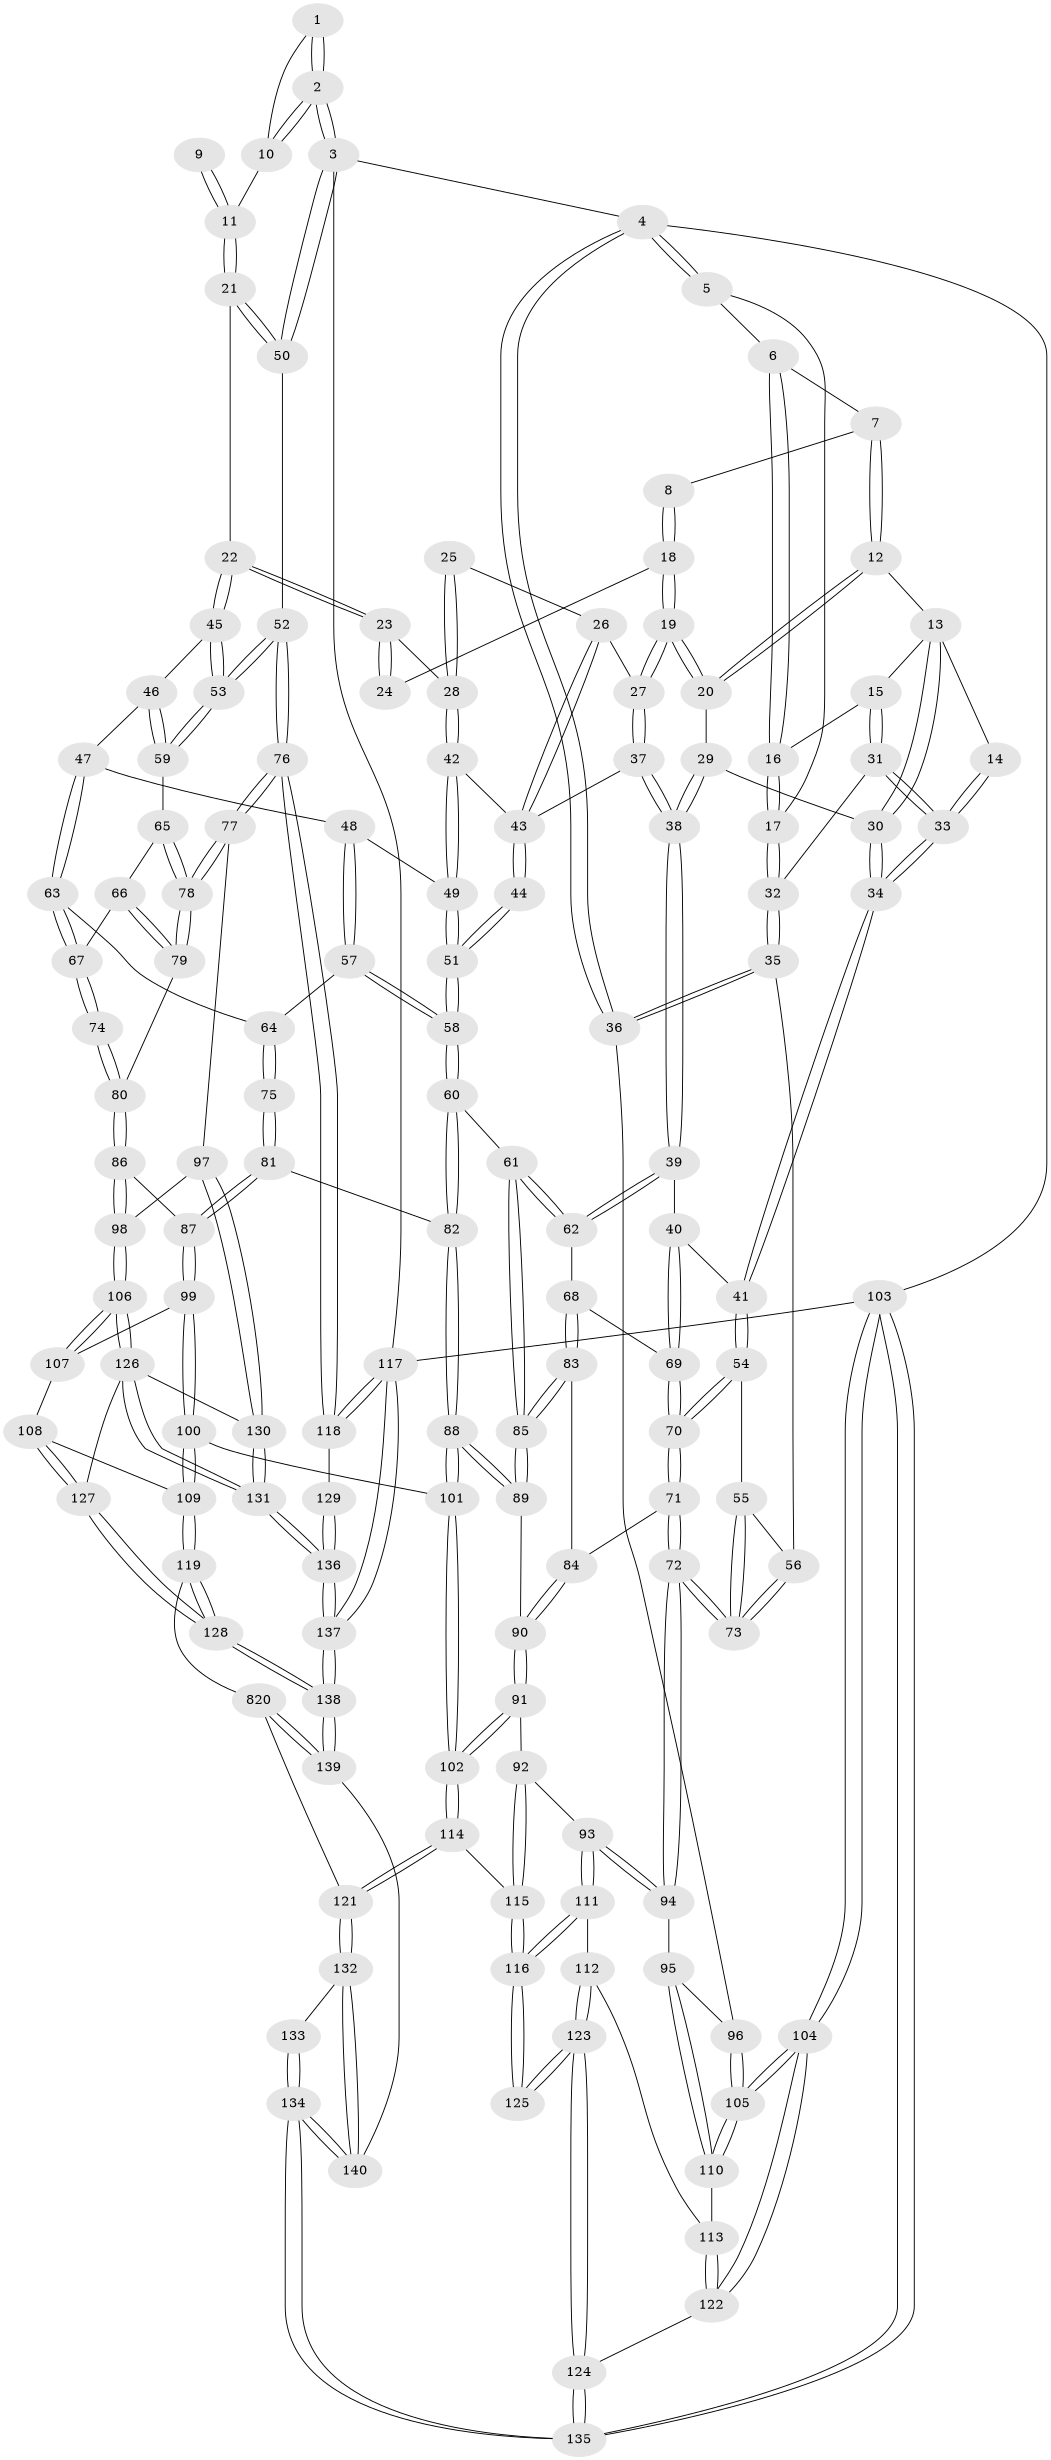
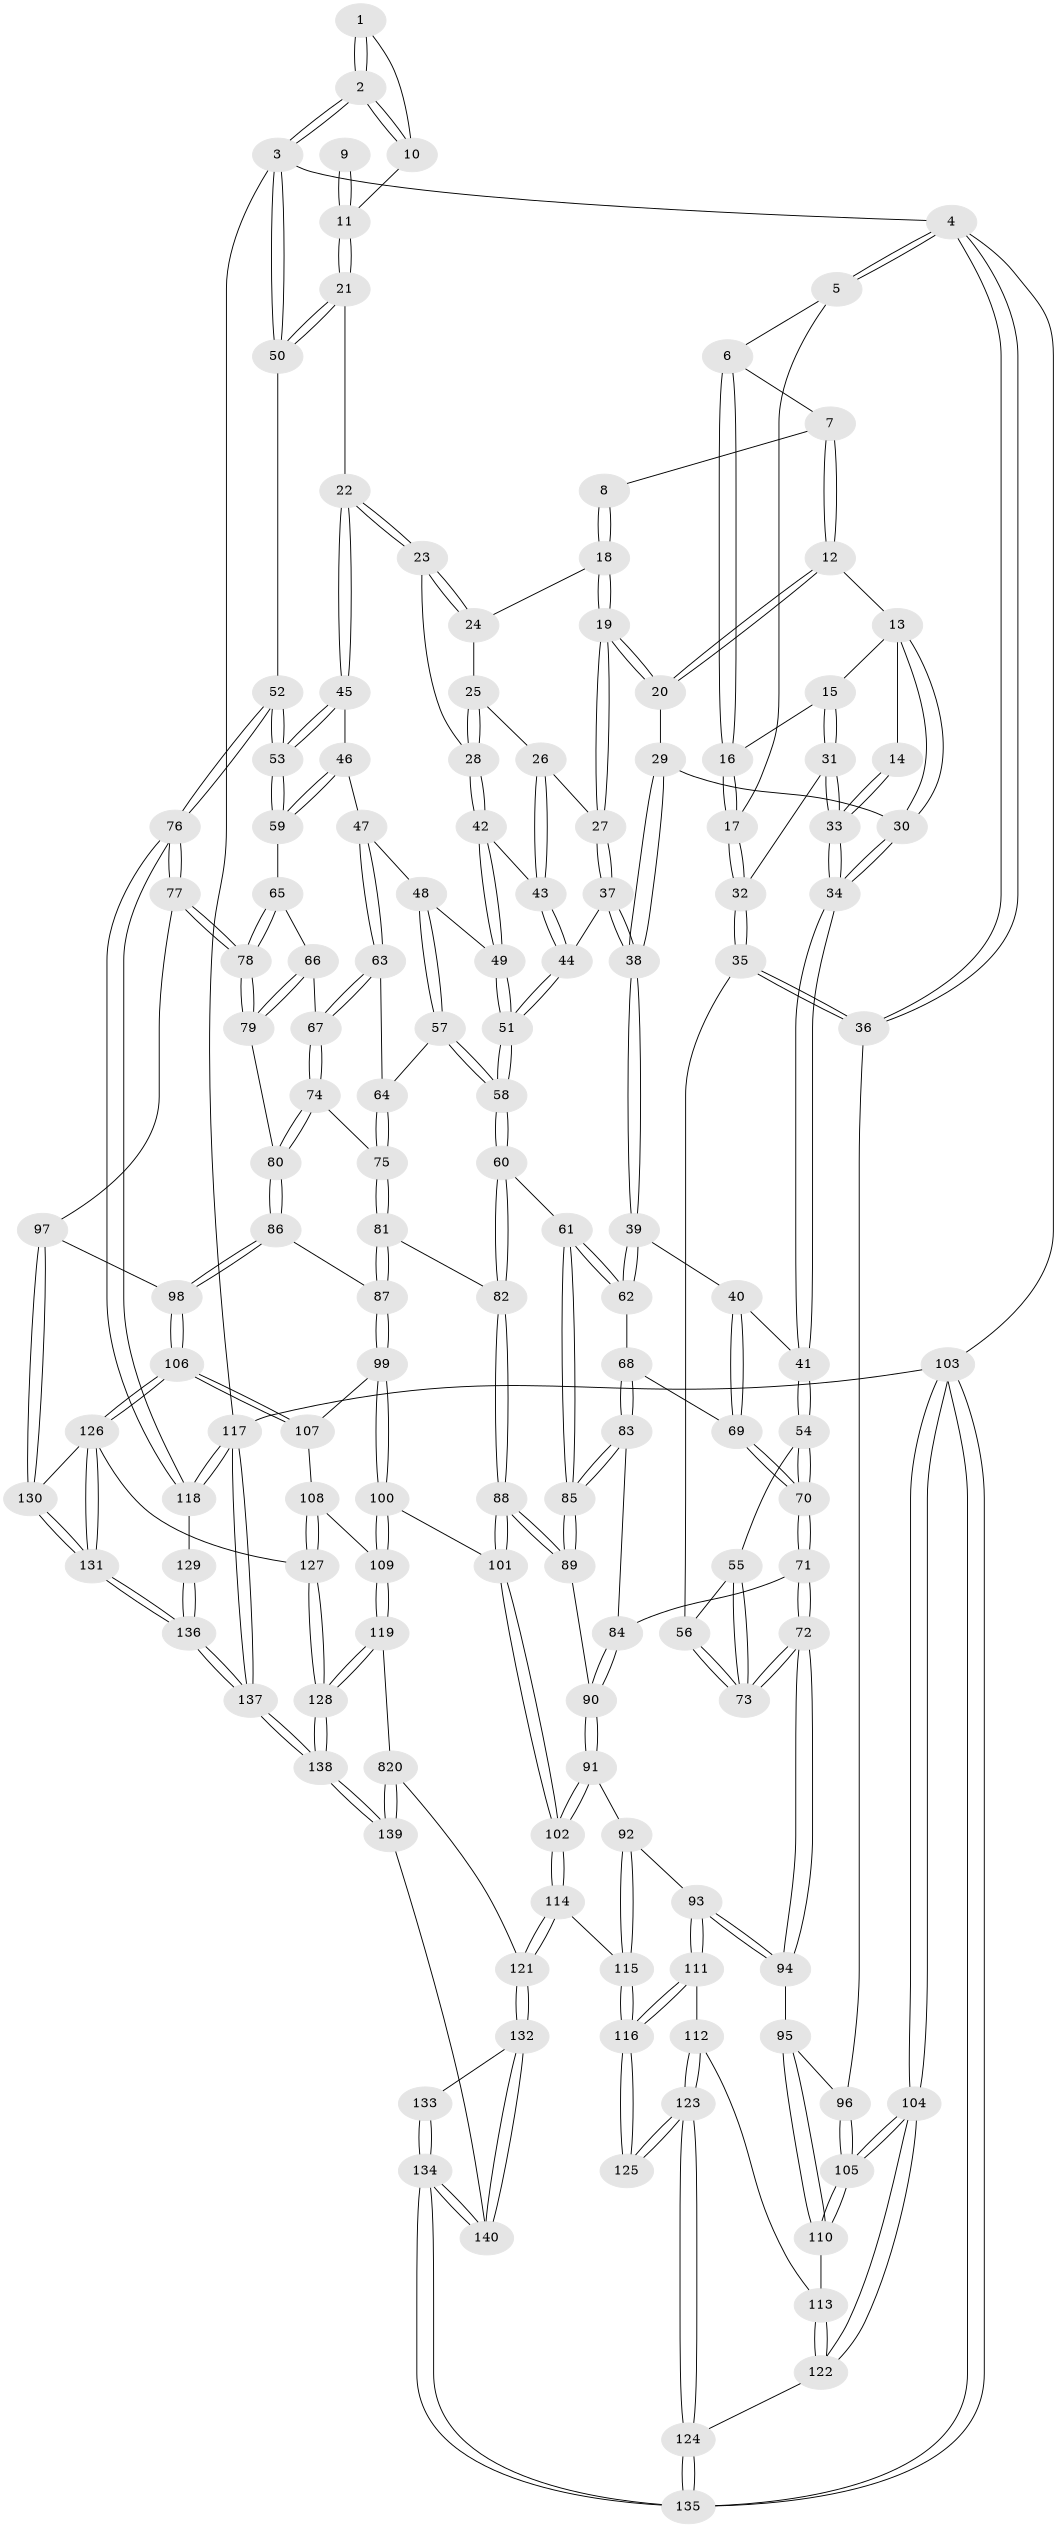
none -> (474, 659)
(579, 793) -> (588, 928)
none -> (349, 1129)
